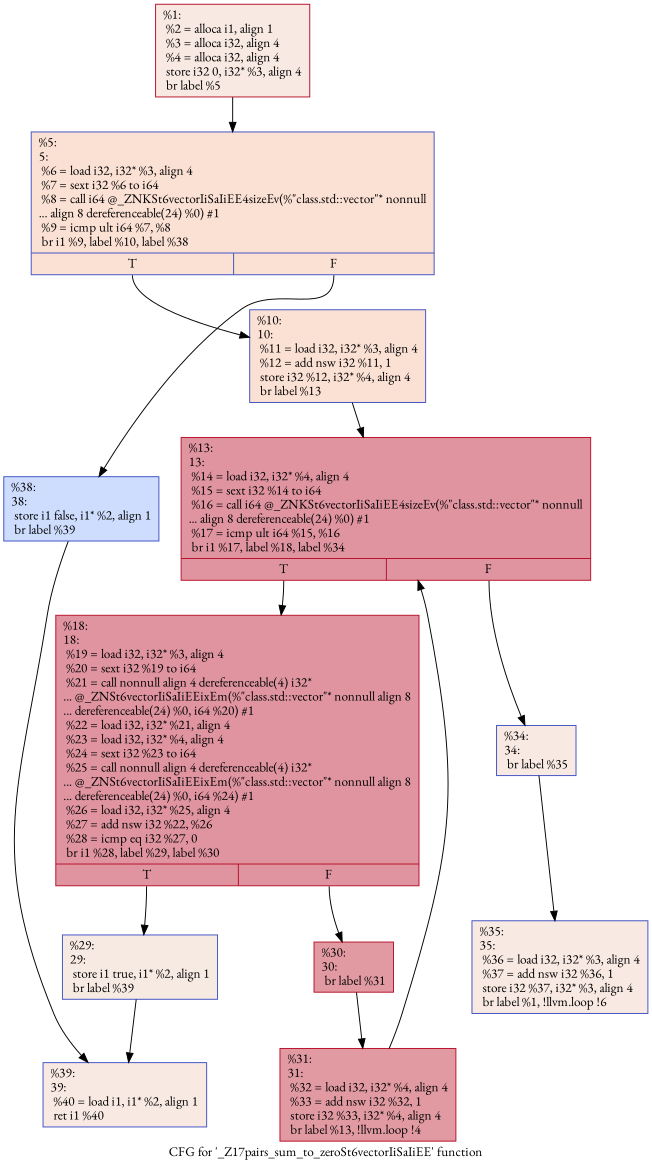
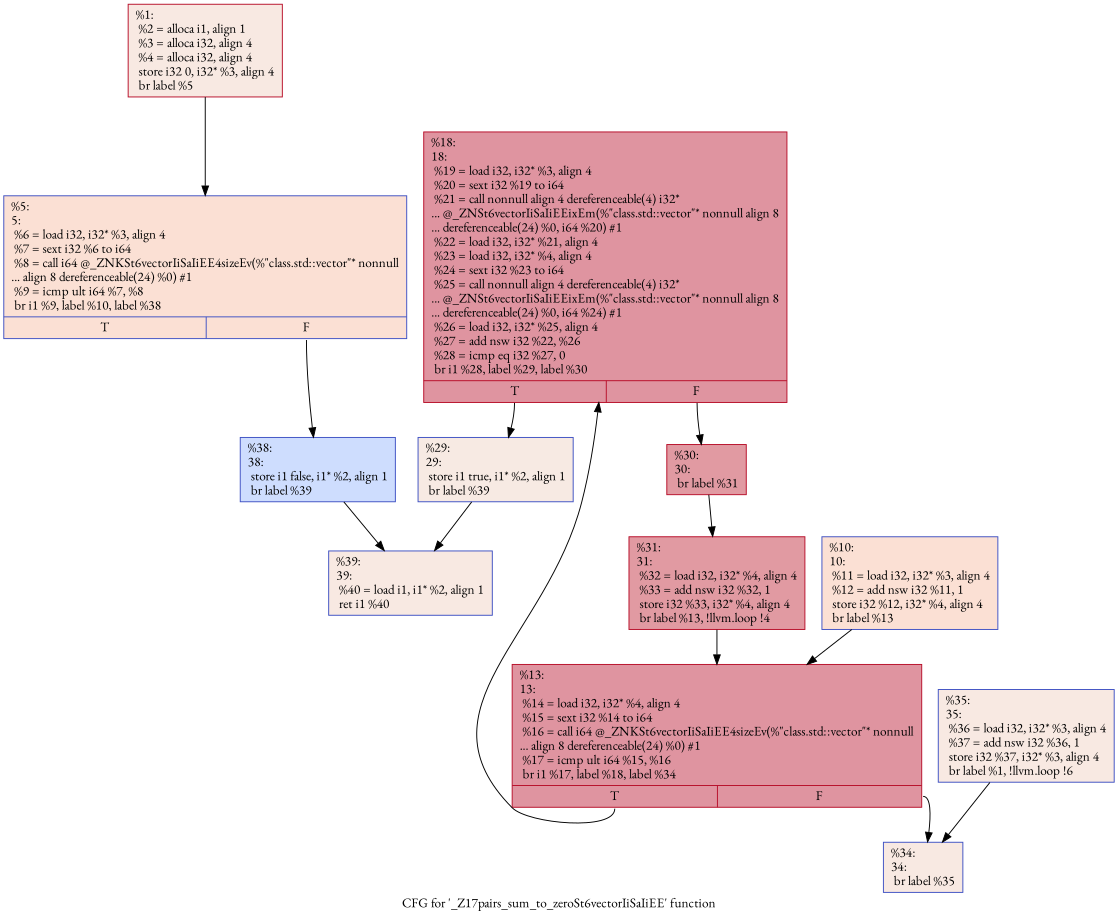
(179, 315) -> none
(546, 843) -> (969, 809)
